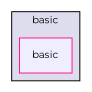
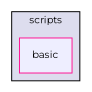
(46, 21) -> (46, 21)
